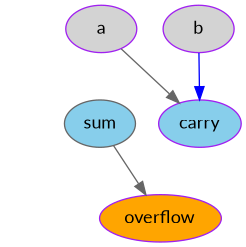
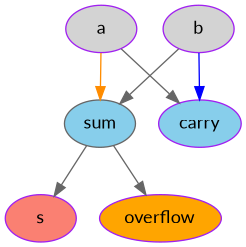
none -> (157, 69)
none -> (101, 70)
none -> (41, 218)
